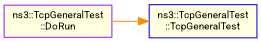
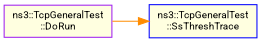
(203, 21) -> (203, 21)
